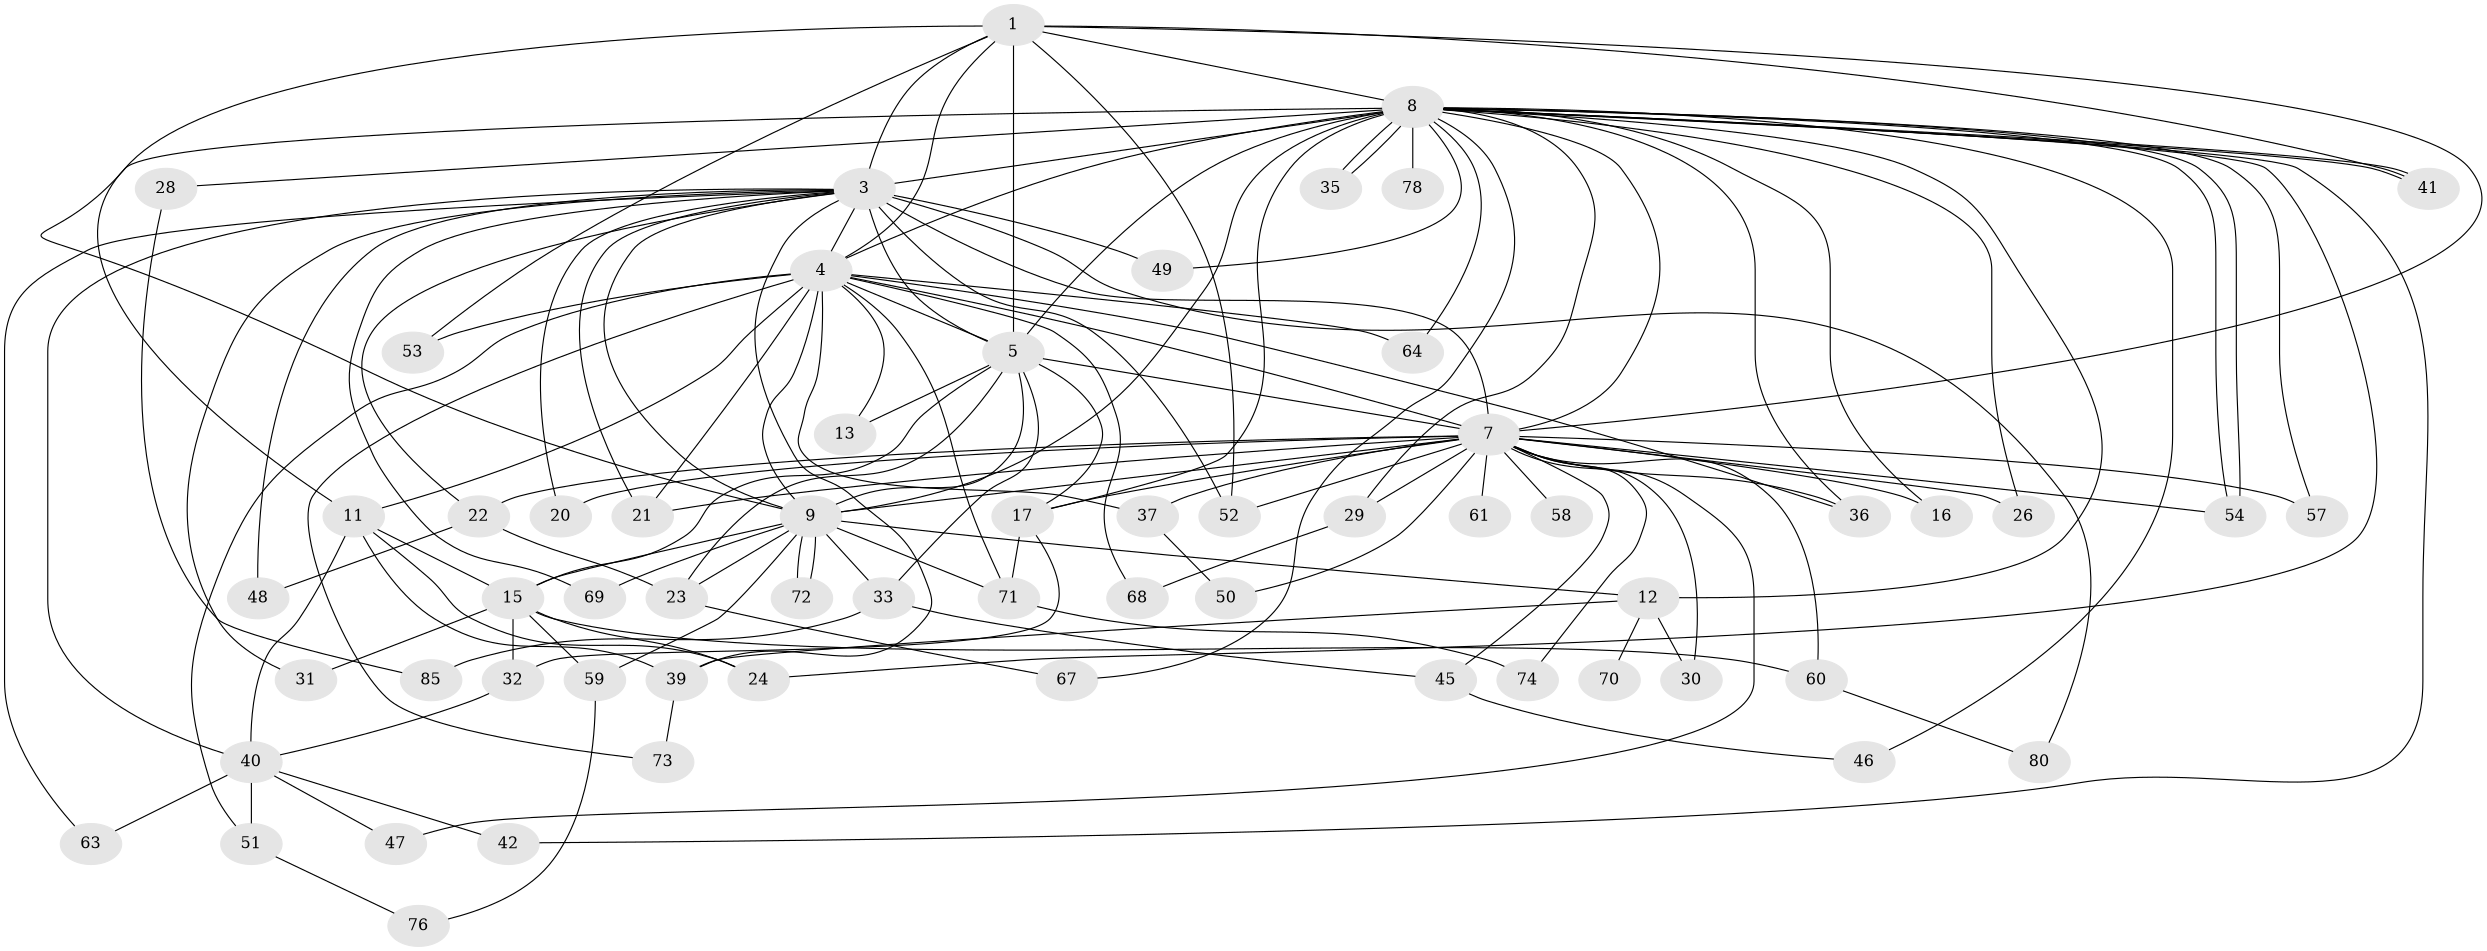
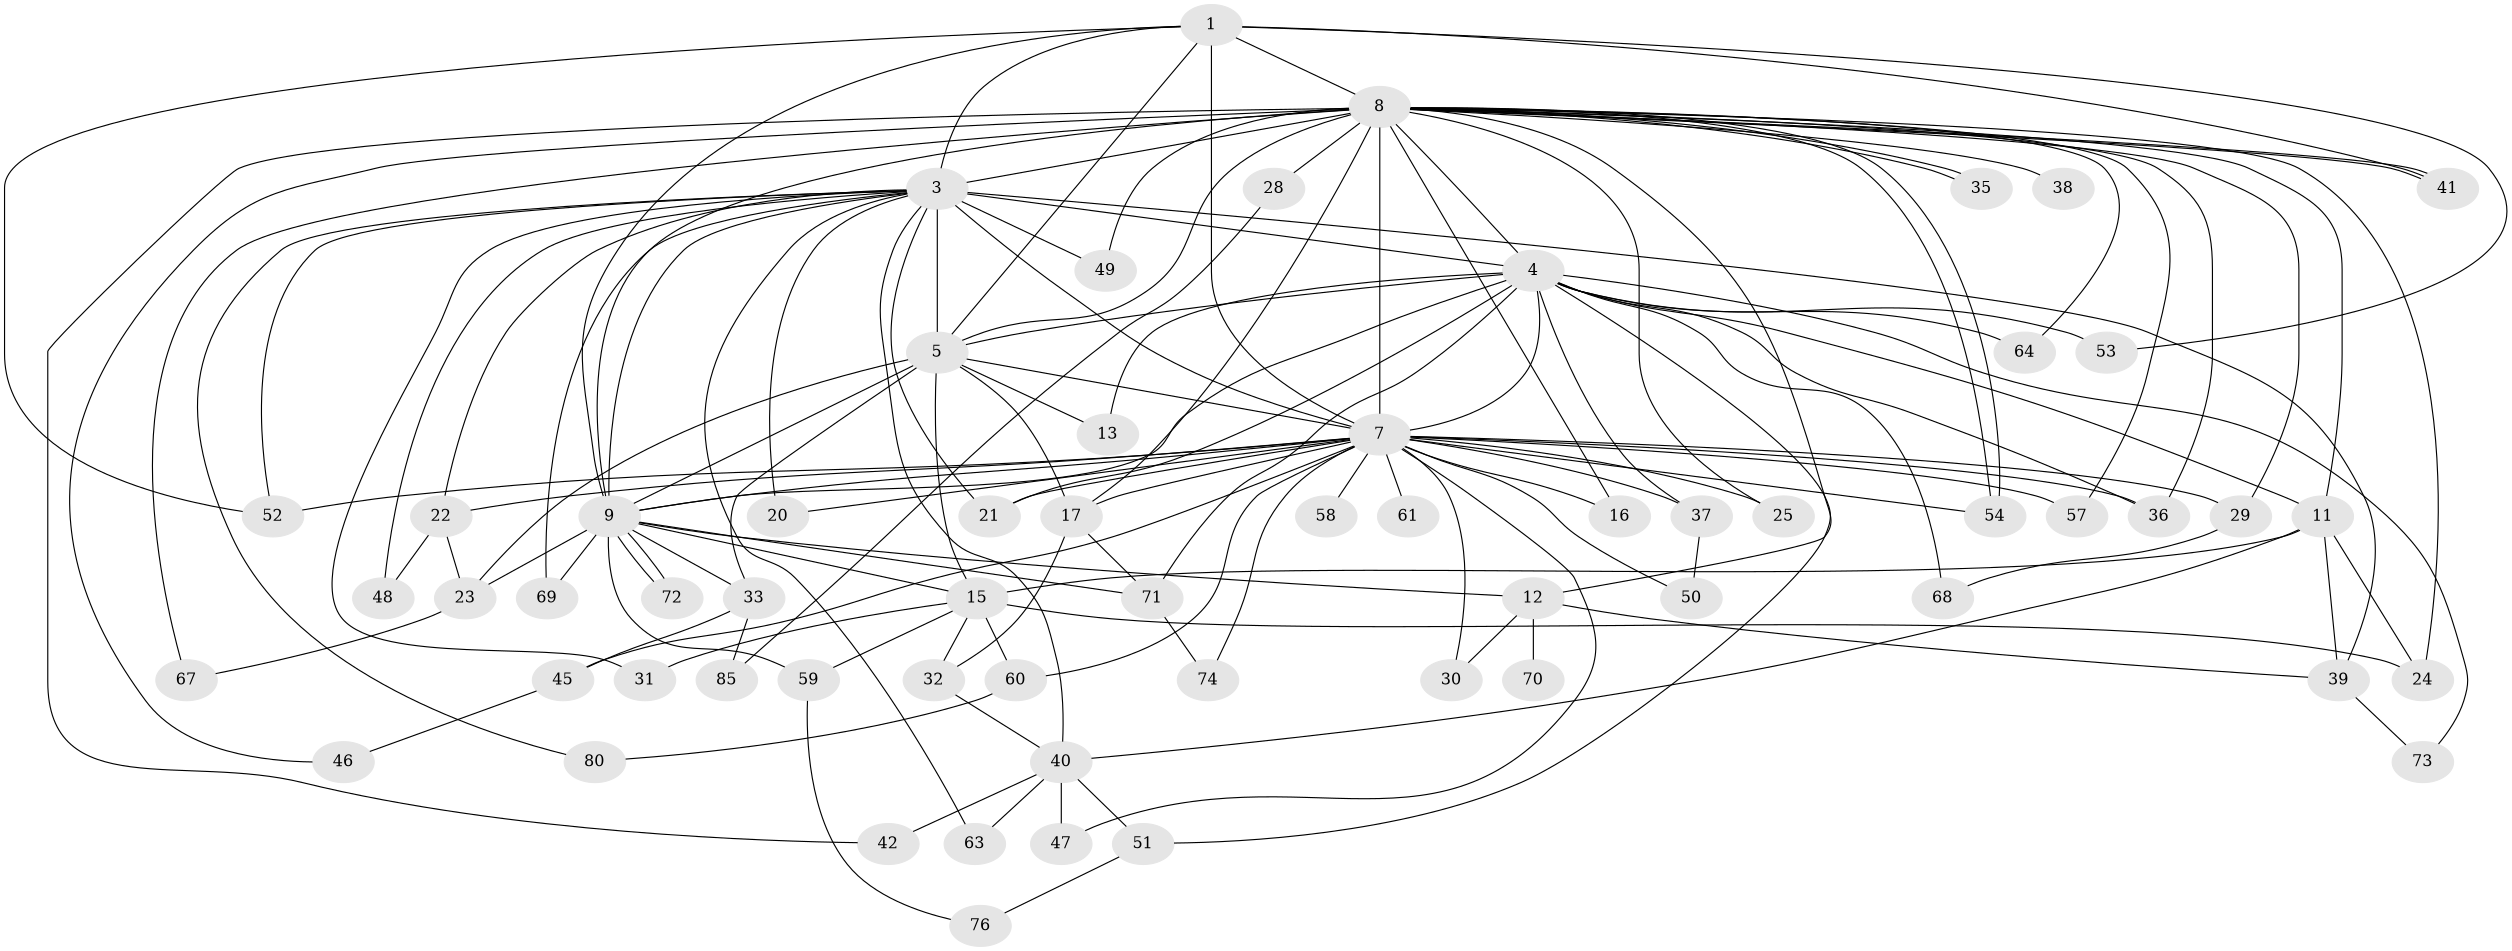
(930, 157) -> none
(1413, 189) -> (2063, 189)
(2024, 516) -> (1784, 516)
